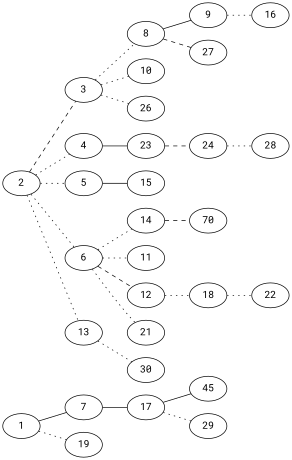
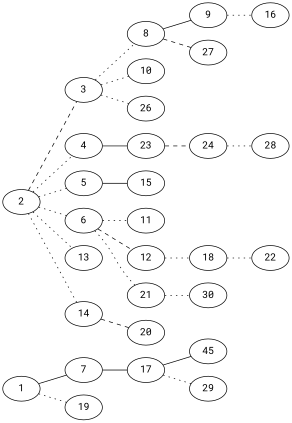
(208, 221) -> (146, 333)
(115, 239) -> (53, 258)
(115, 351) -> (177, 295)
